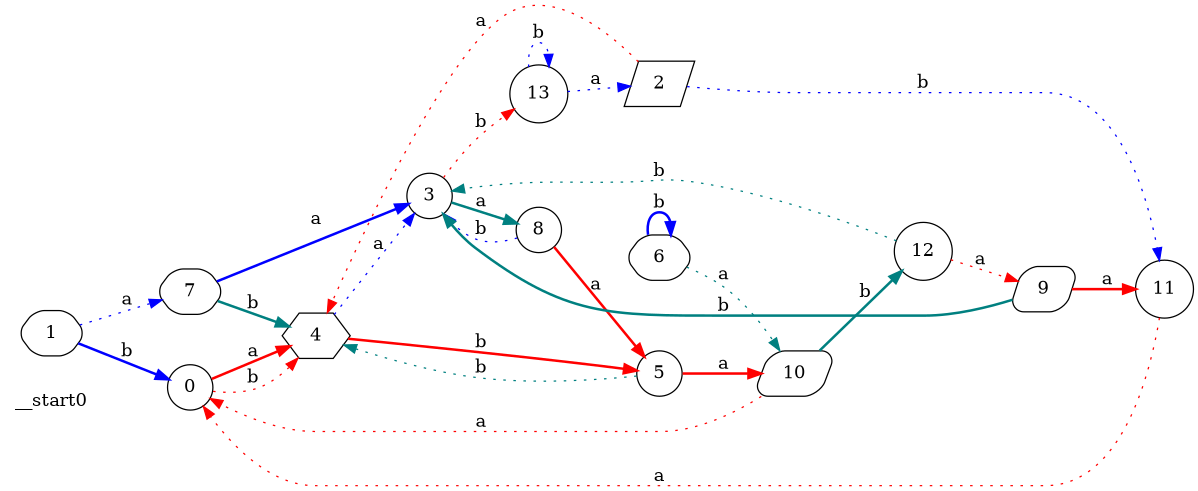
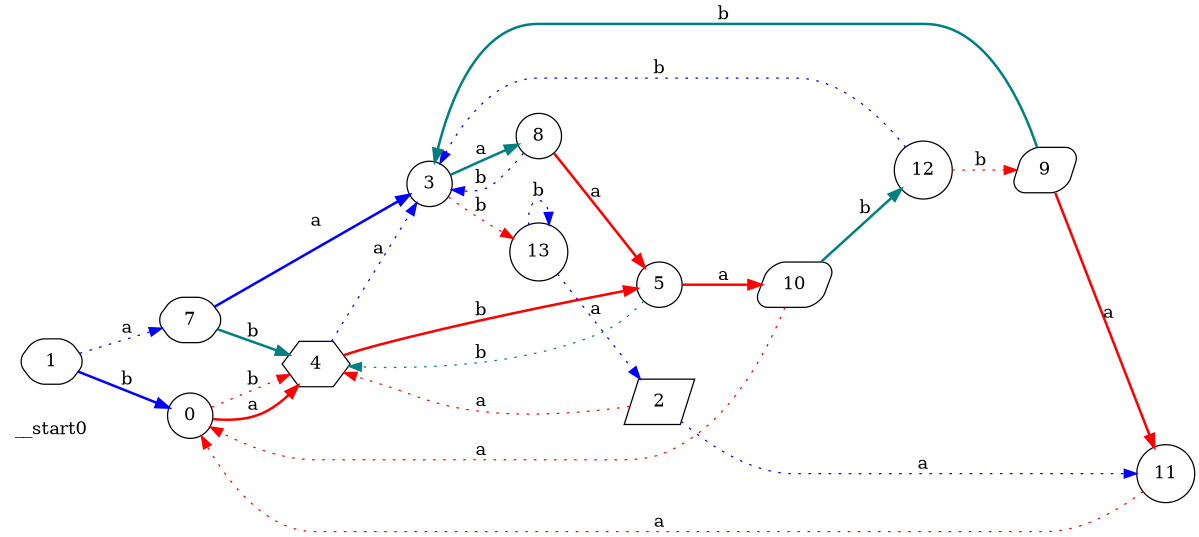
(923, 83) -> (923, 464)
(685, 181) -> (672, 78)
(659, 258) -> none
(980, 260) -> (981, 161)
